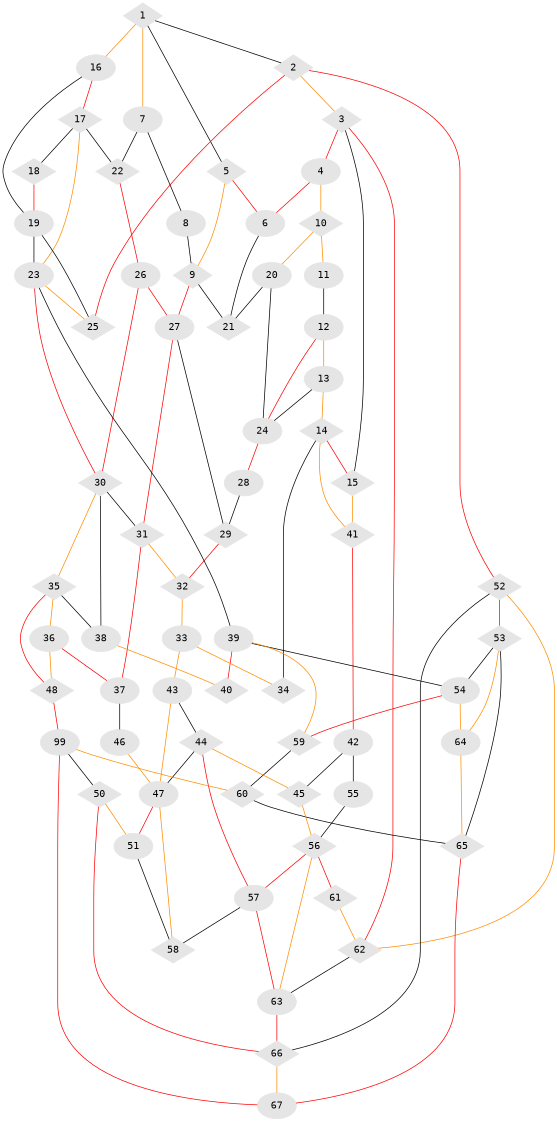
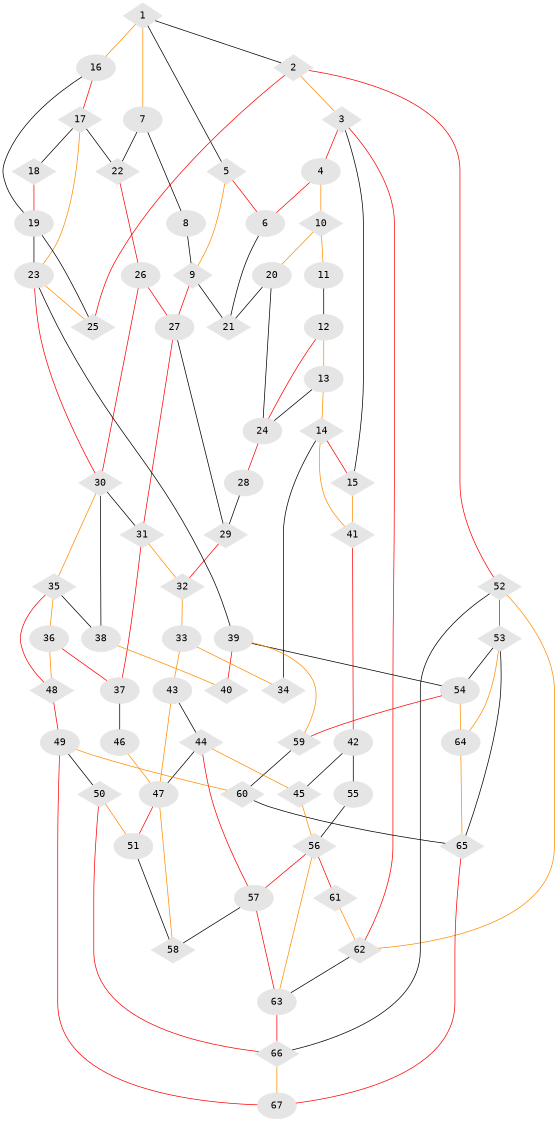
(60, 742) -> (60, 742)
